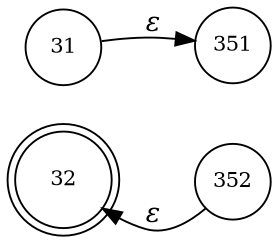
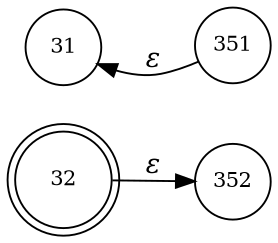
(139, 38) -> (158, 74)
(164, 230) -> (144, 181)
